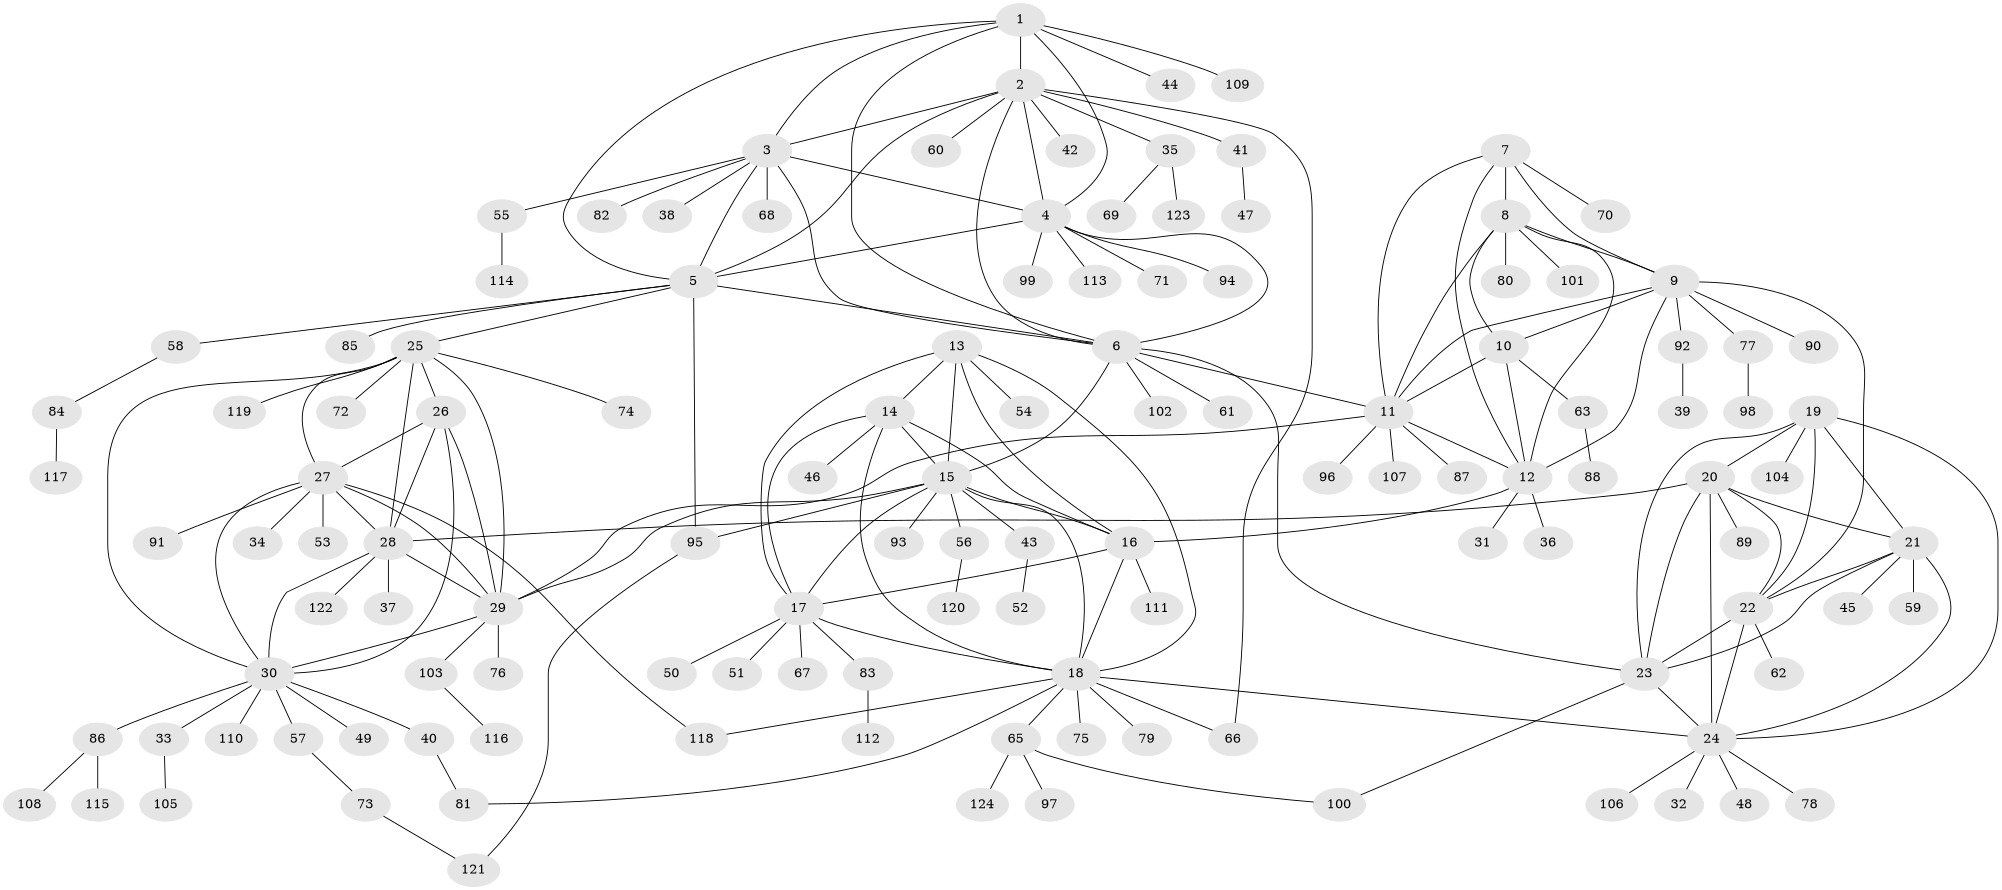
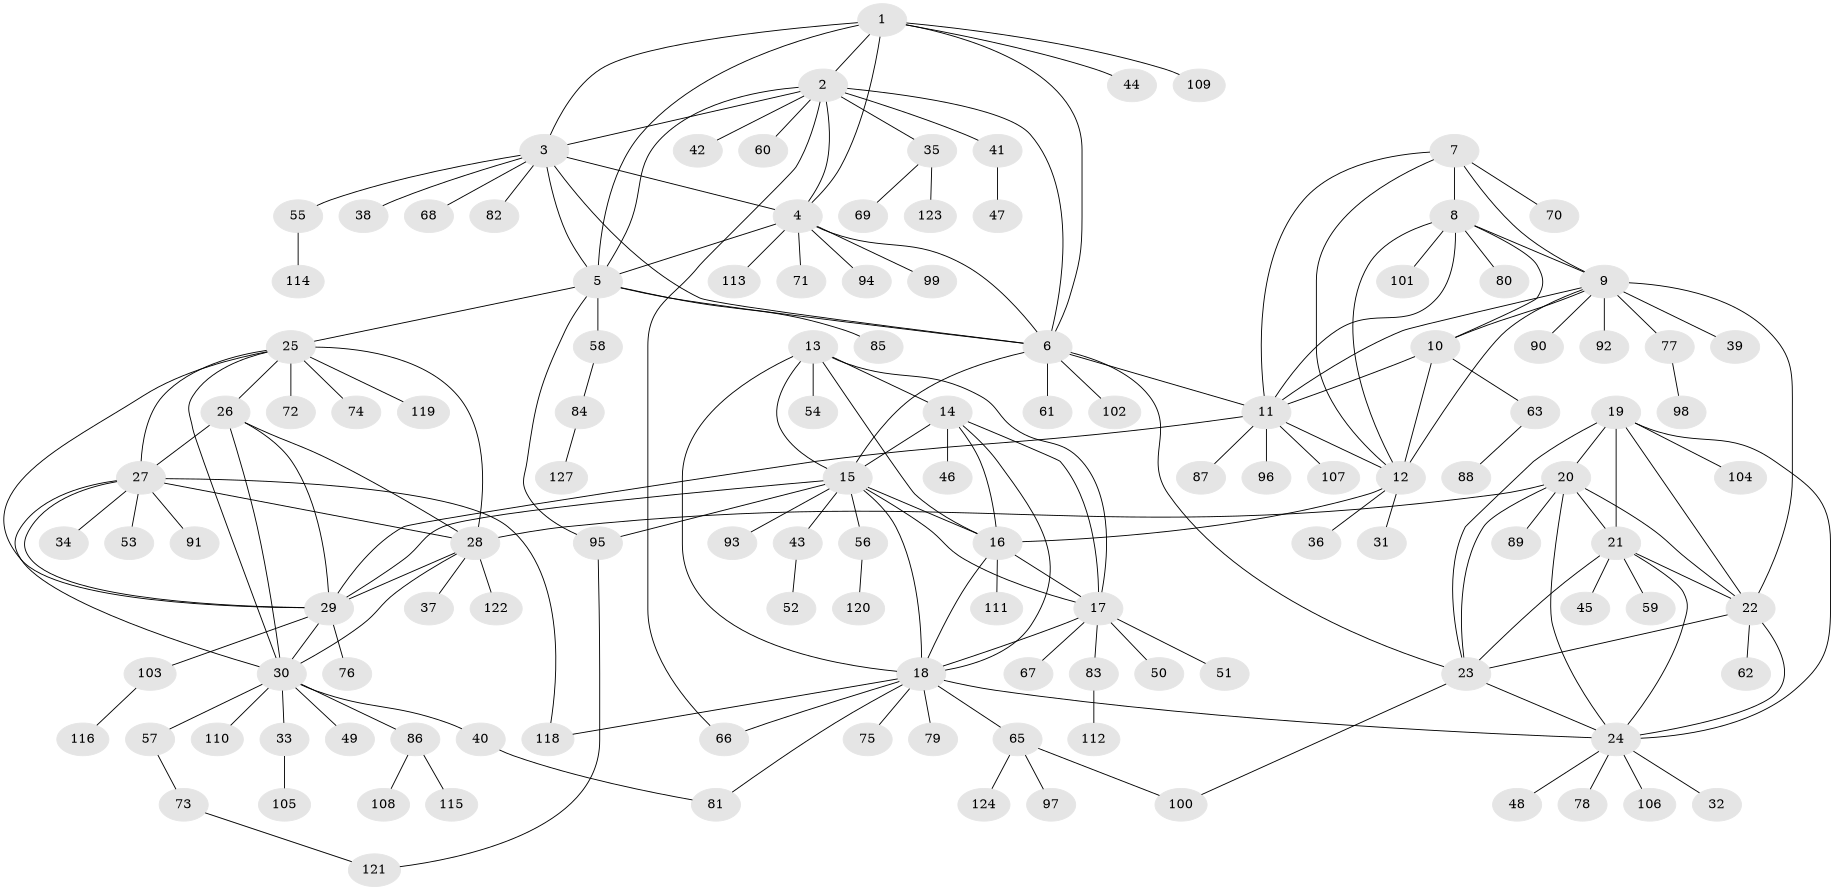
(1683, 380) -> (1670, 314)
(56, 478) -> (562, 478)
